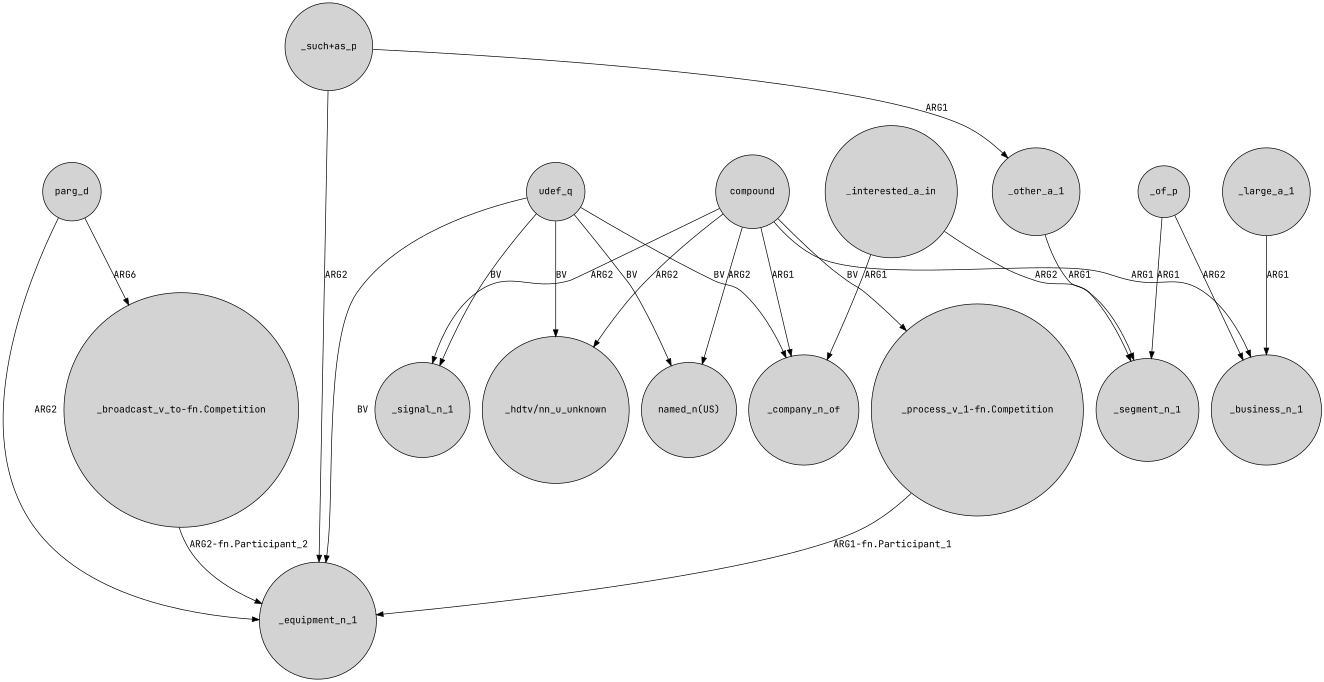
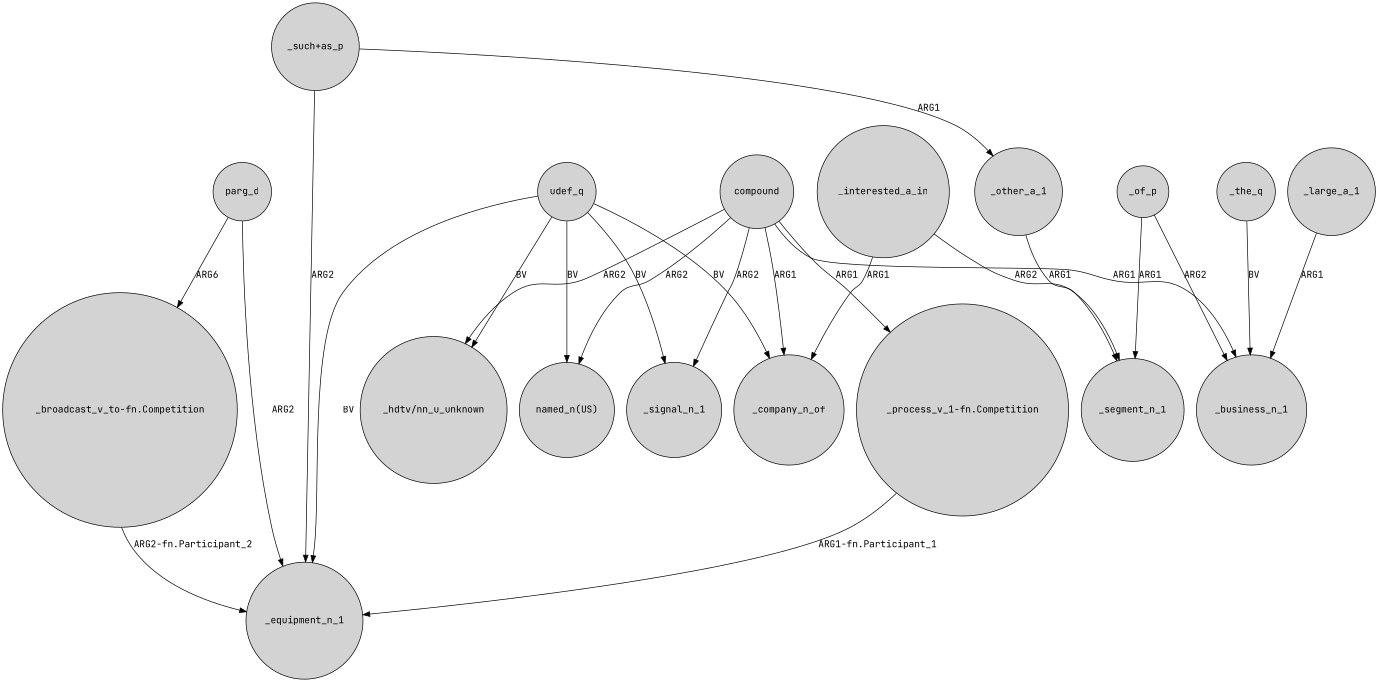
none -> (1246, 192)
(853, 275) -> (847, 275)
